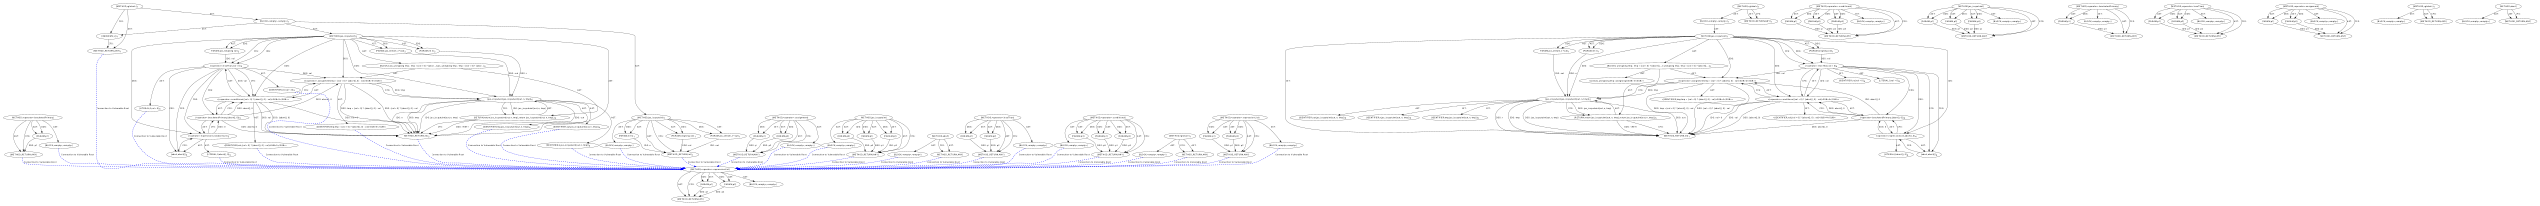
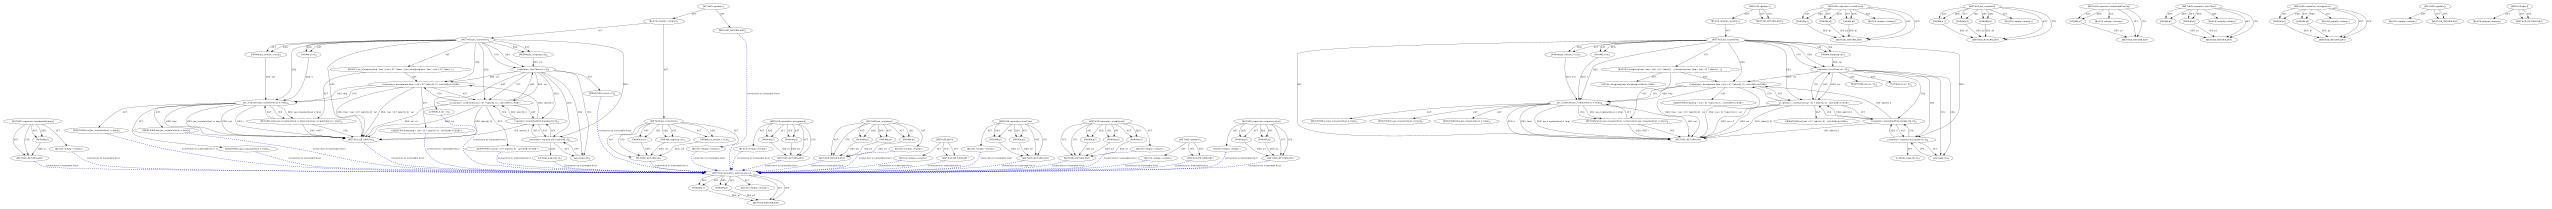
(109, 36) -> none
